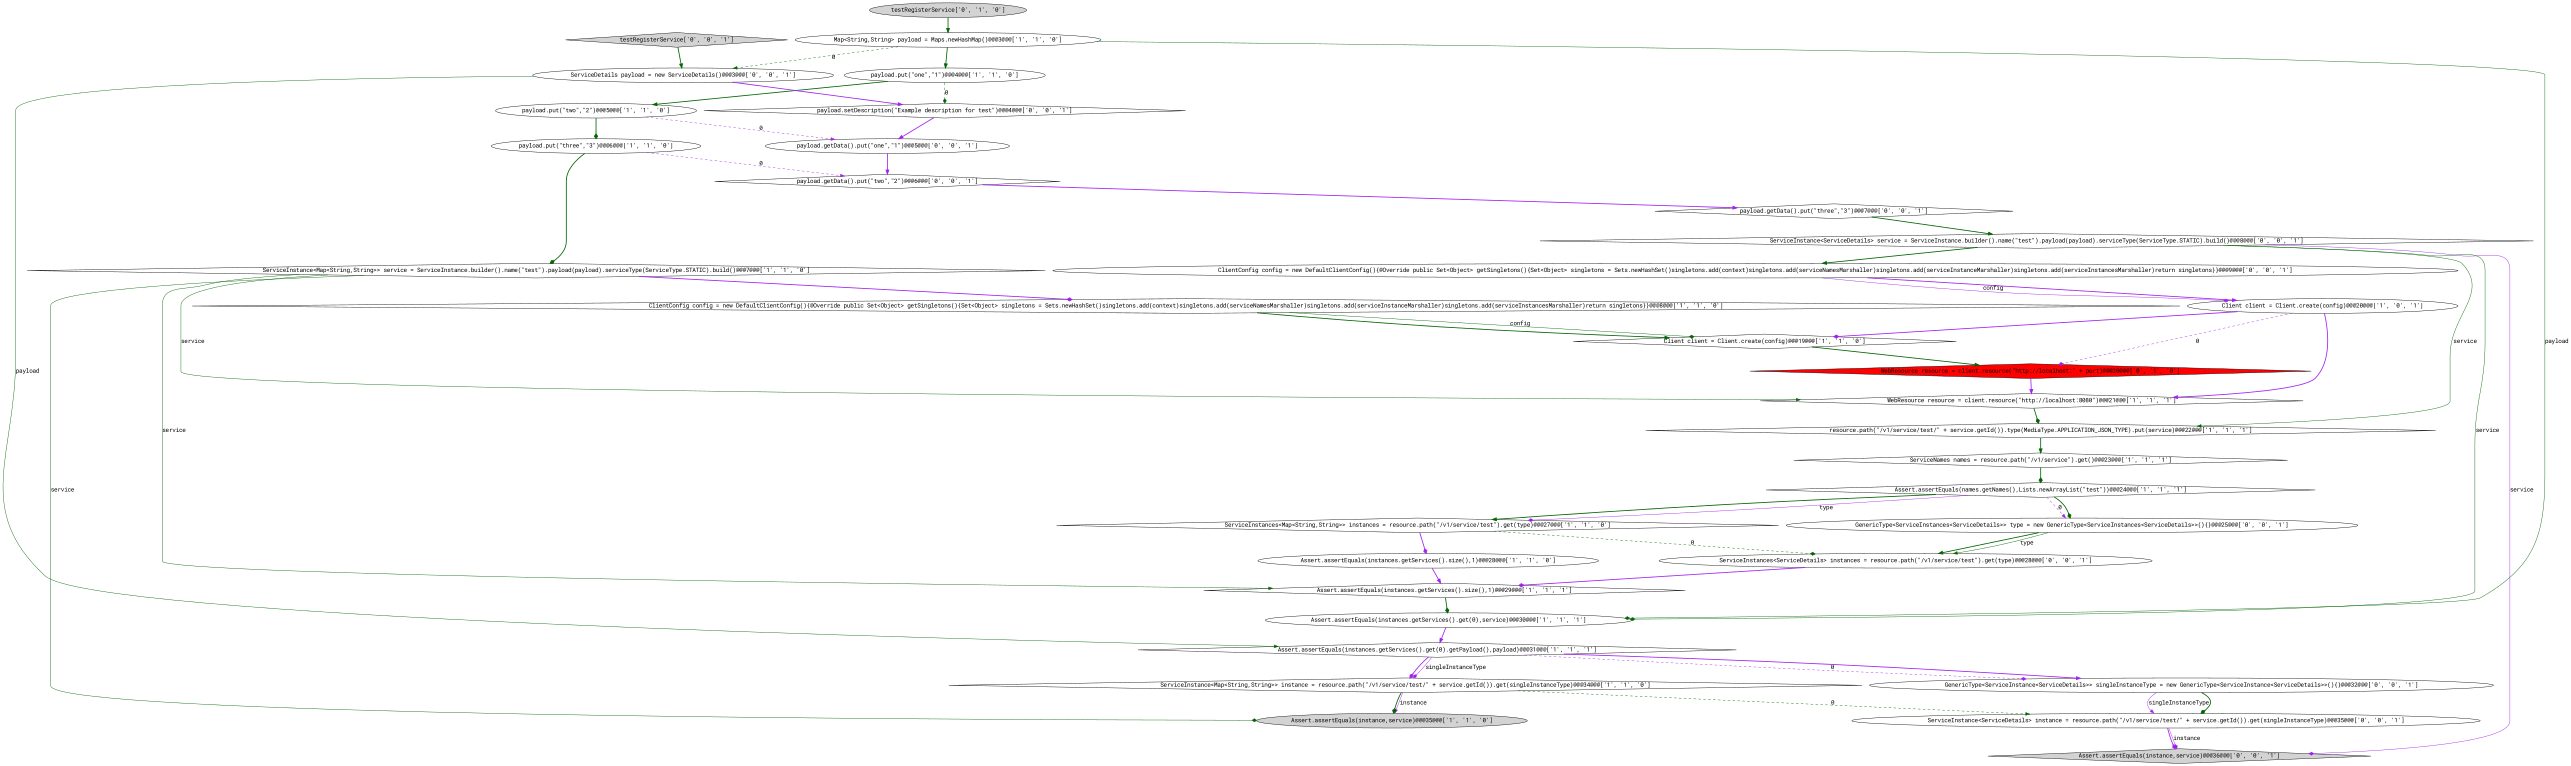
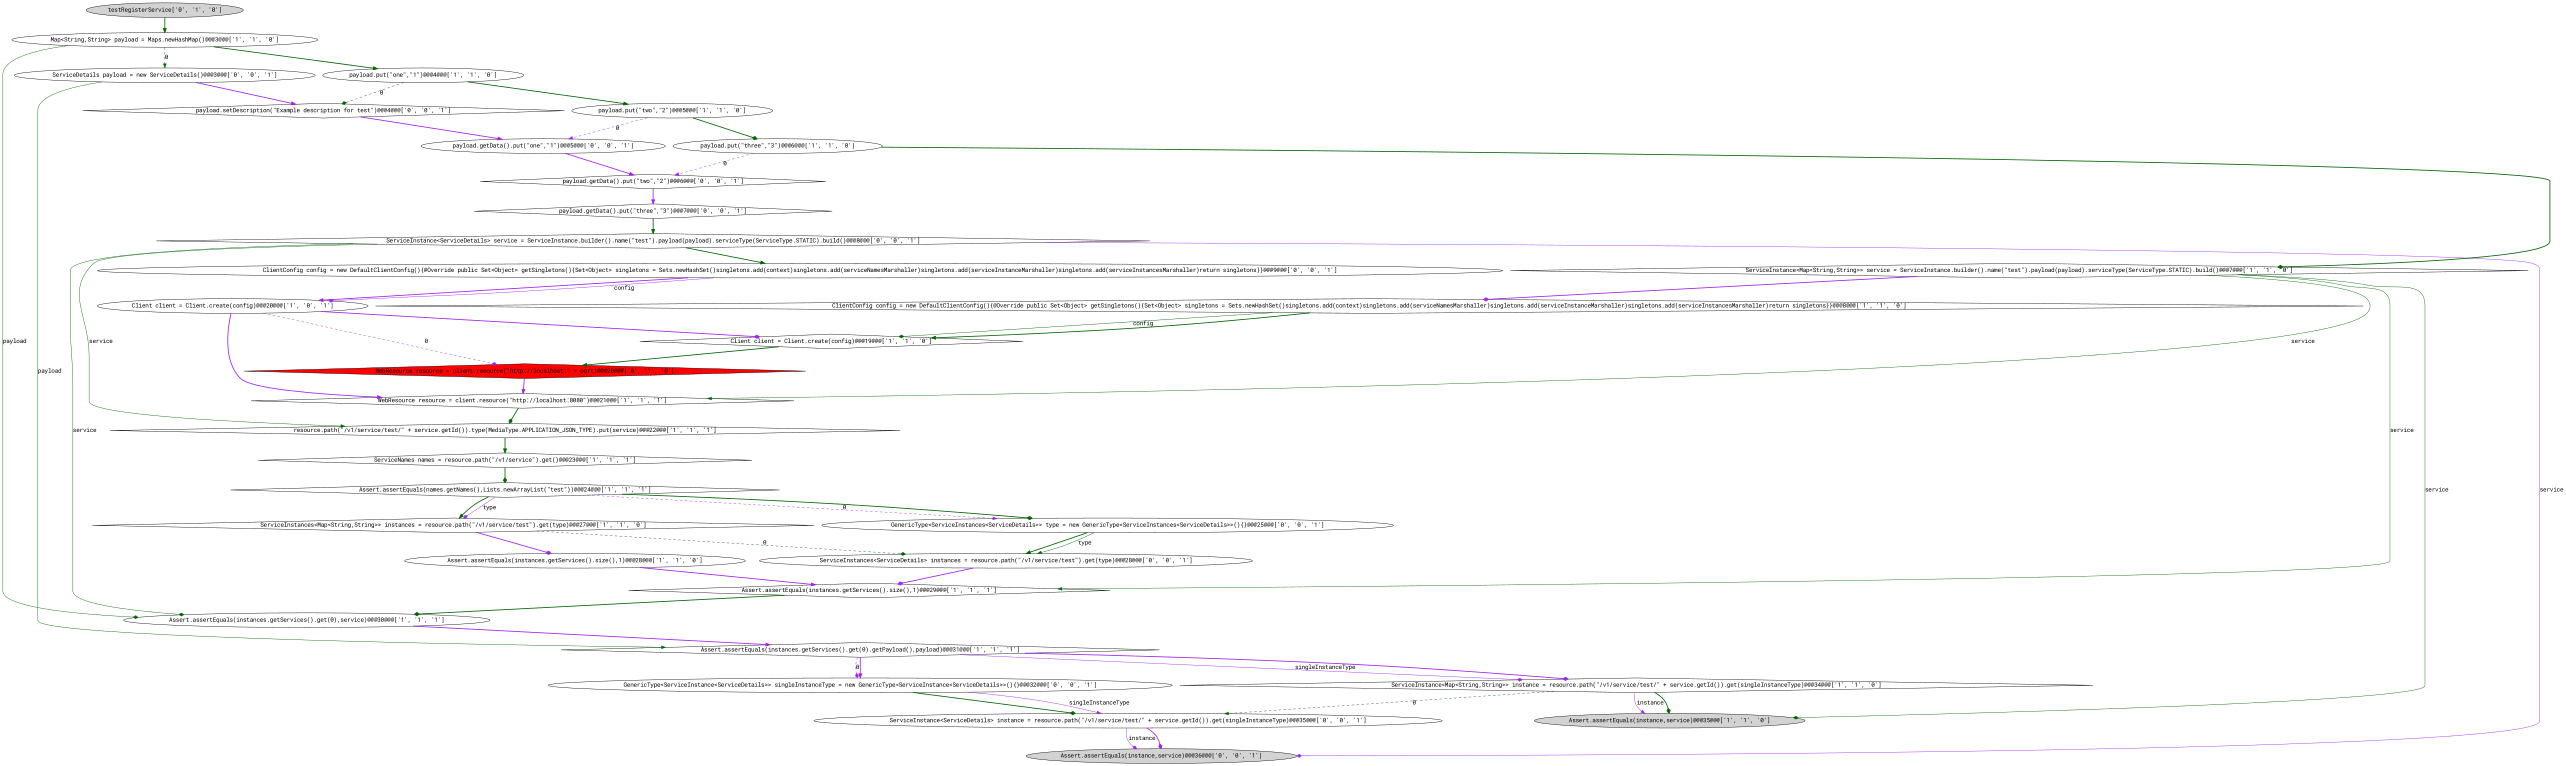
(677, 40) -> none
(2179, 756) -> (1161, 756)
